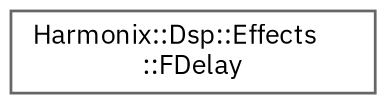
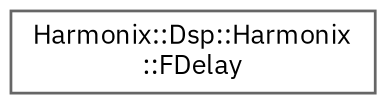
(193, 52) -> (193, 52)
